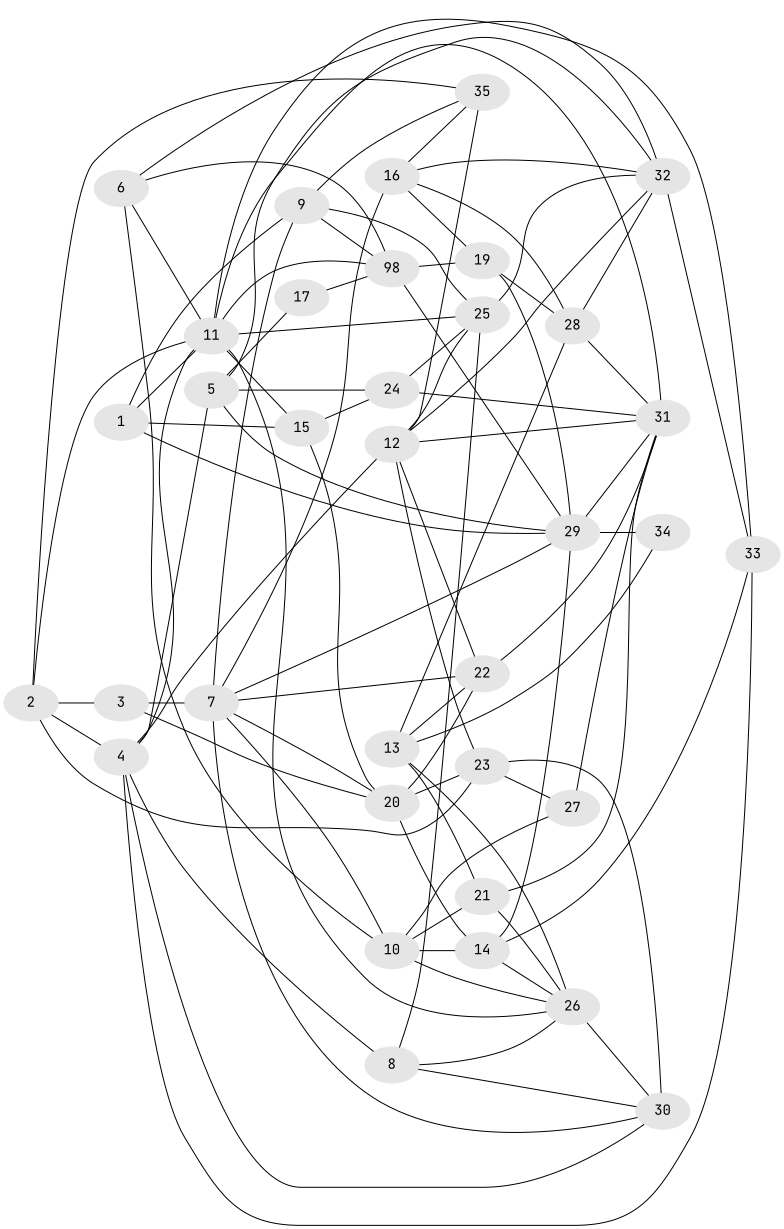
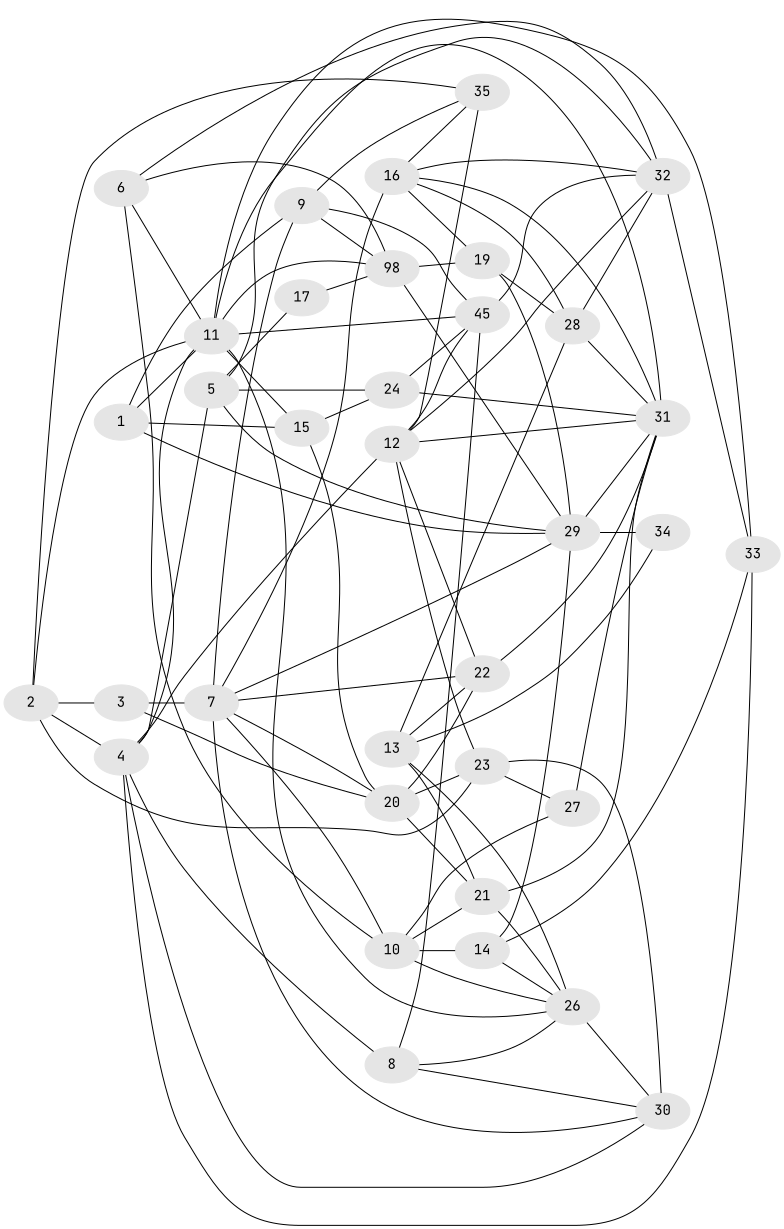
none -> (568, 253)
(482, 315) -> (482, 315)
(424, 872) -> (440, 853)
